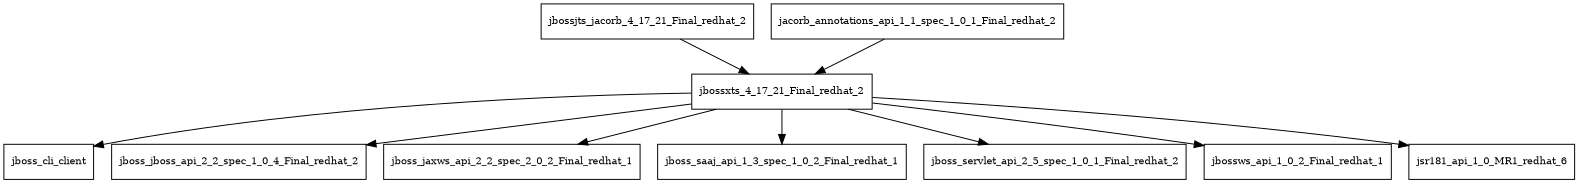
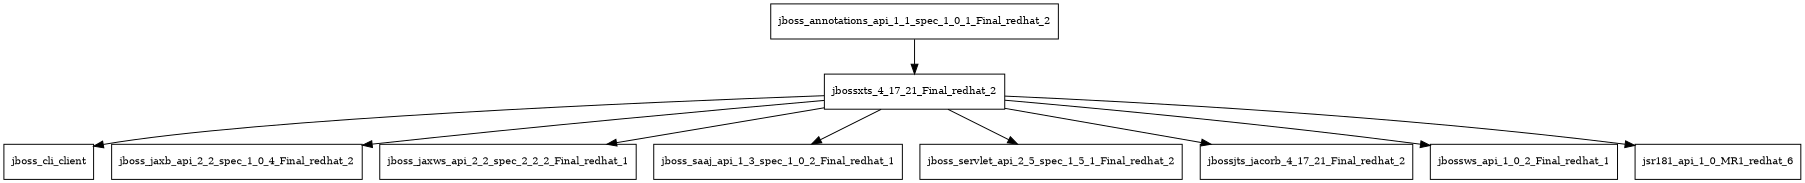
(917, 21) -> (915, 21)
(710, 54) -> (1103, 125)
(239, 162) -> (237, 162)
(512, 162) -> (508, 162)
(1055, 162) -> (1051, 162)
